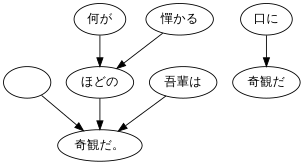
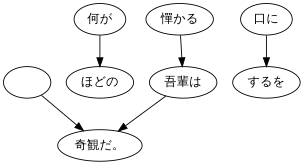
(143, 48) -> (181, 47)
(266, 82) -> (266, 82)
(100, 110) -> none
